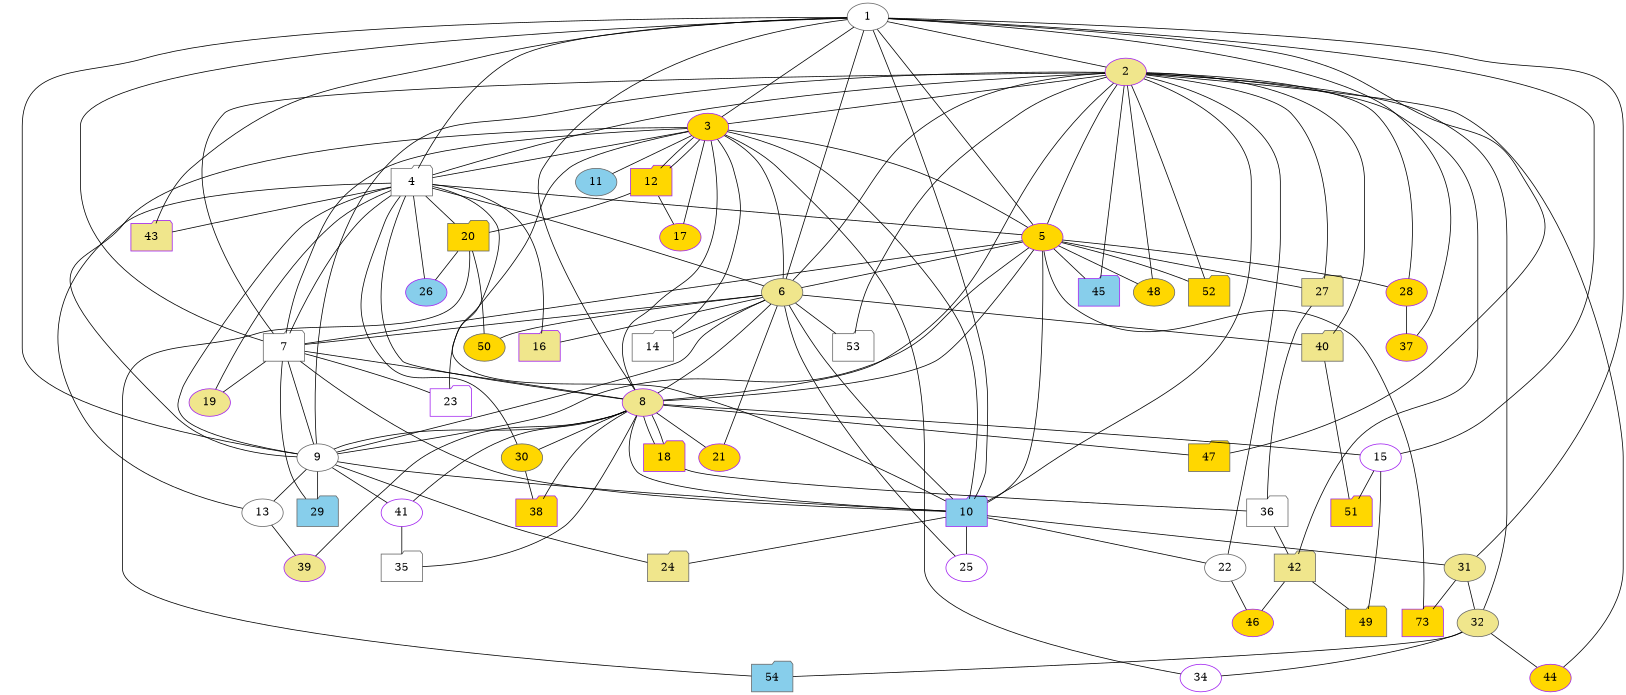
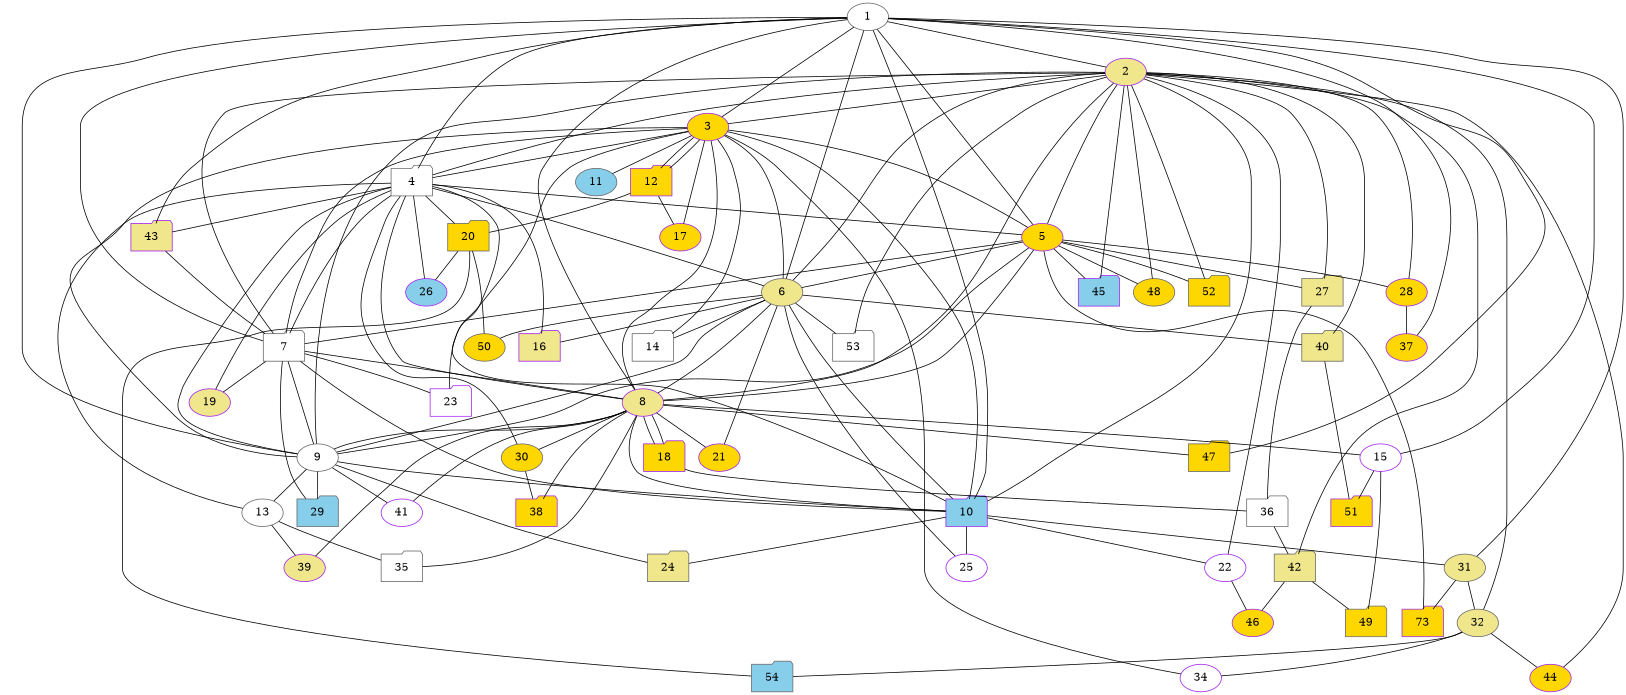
(533, 320) -> (214, 294)
(1039, 386) -> none
(402, 540) -> (324, 540)
(1225, 568) -> (1225, 568)
